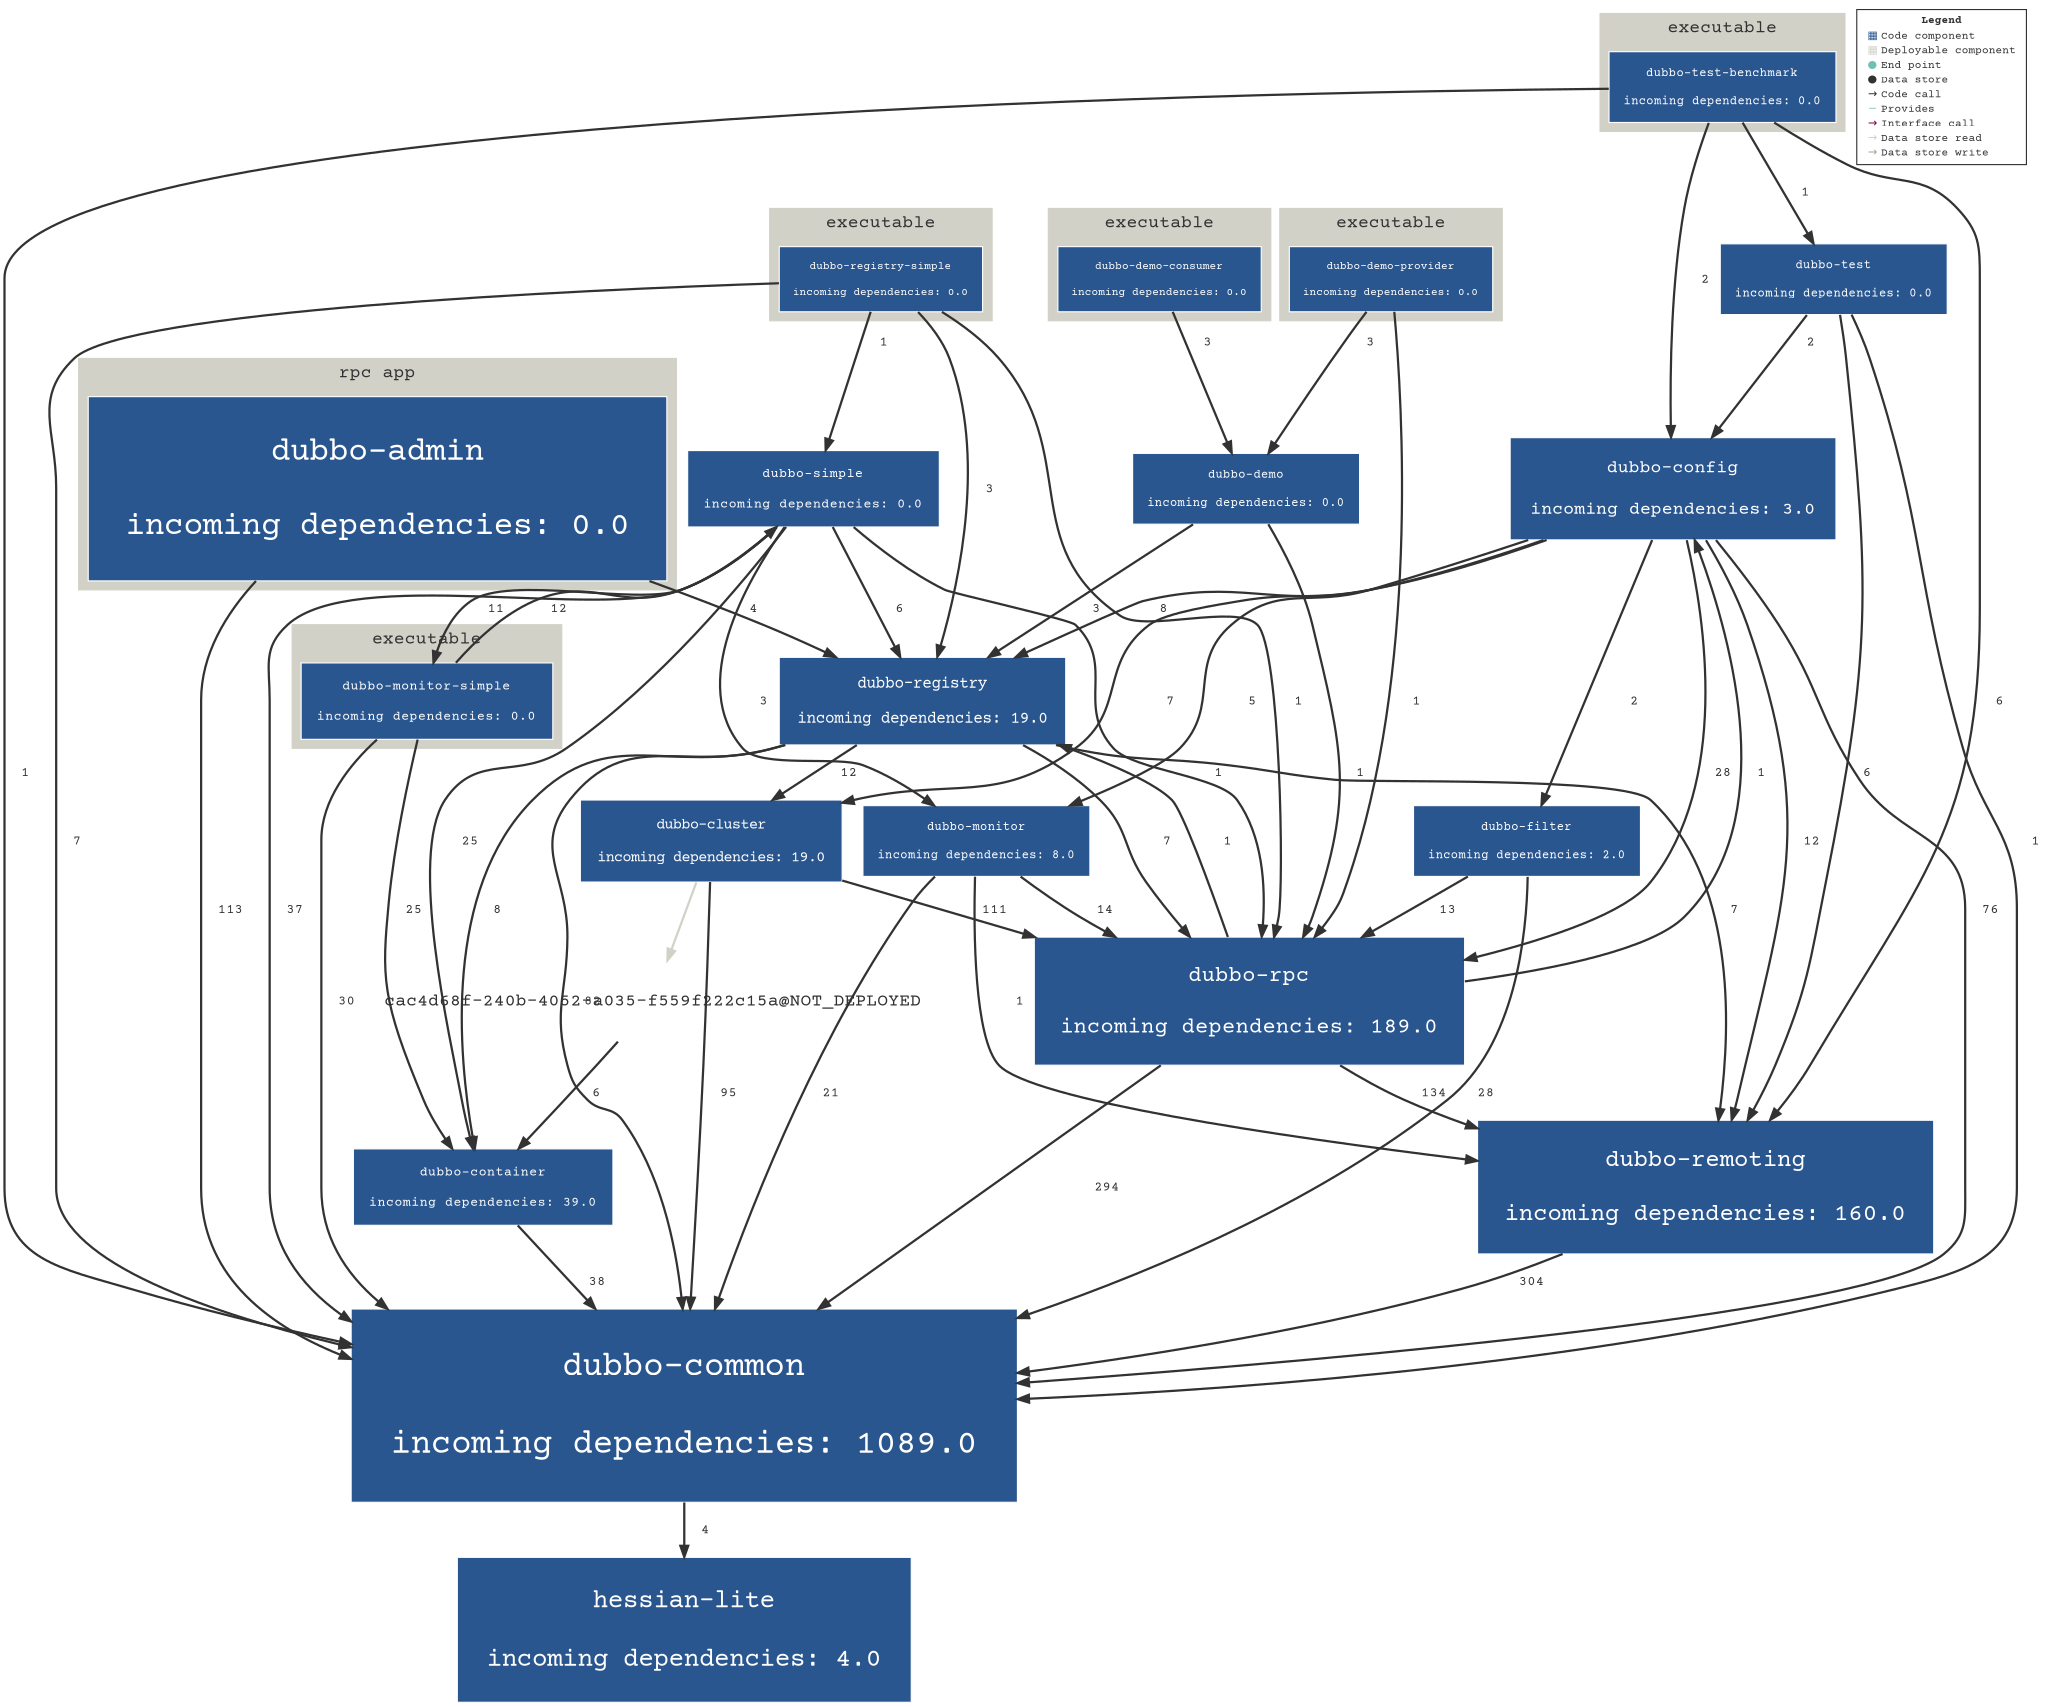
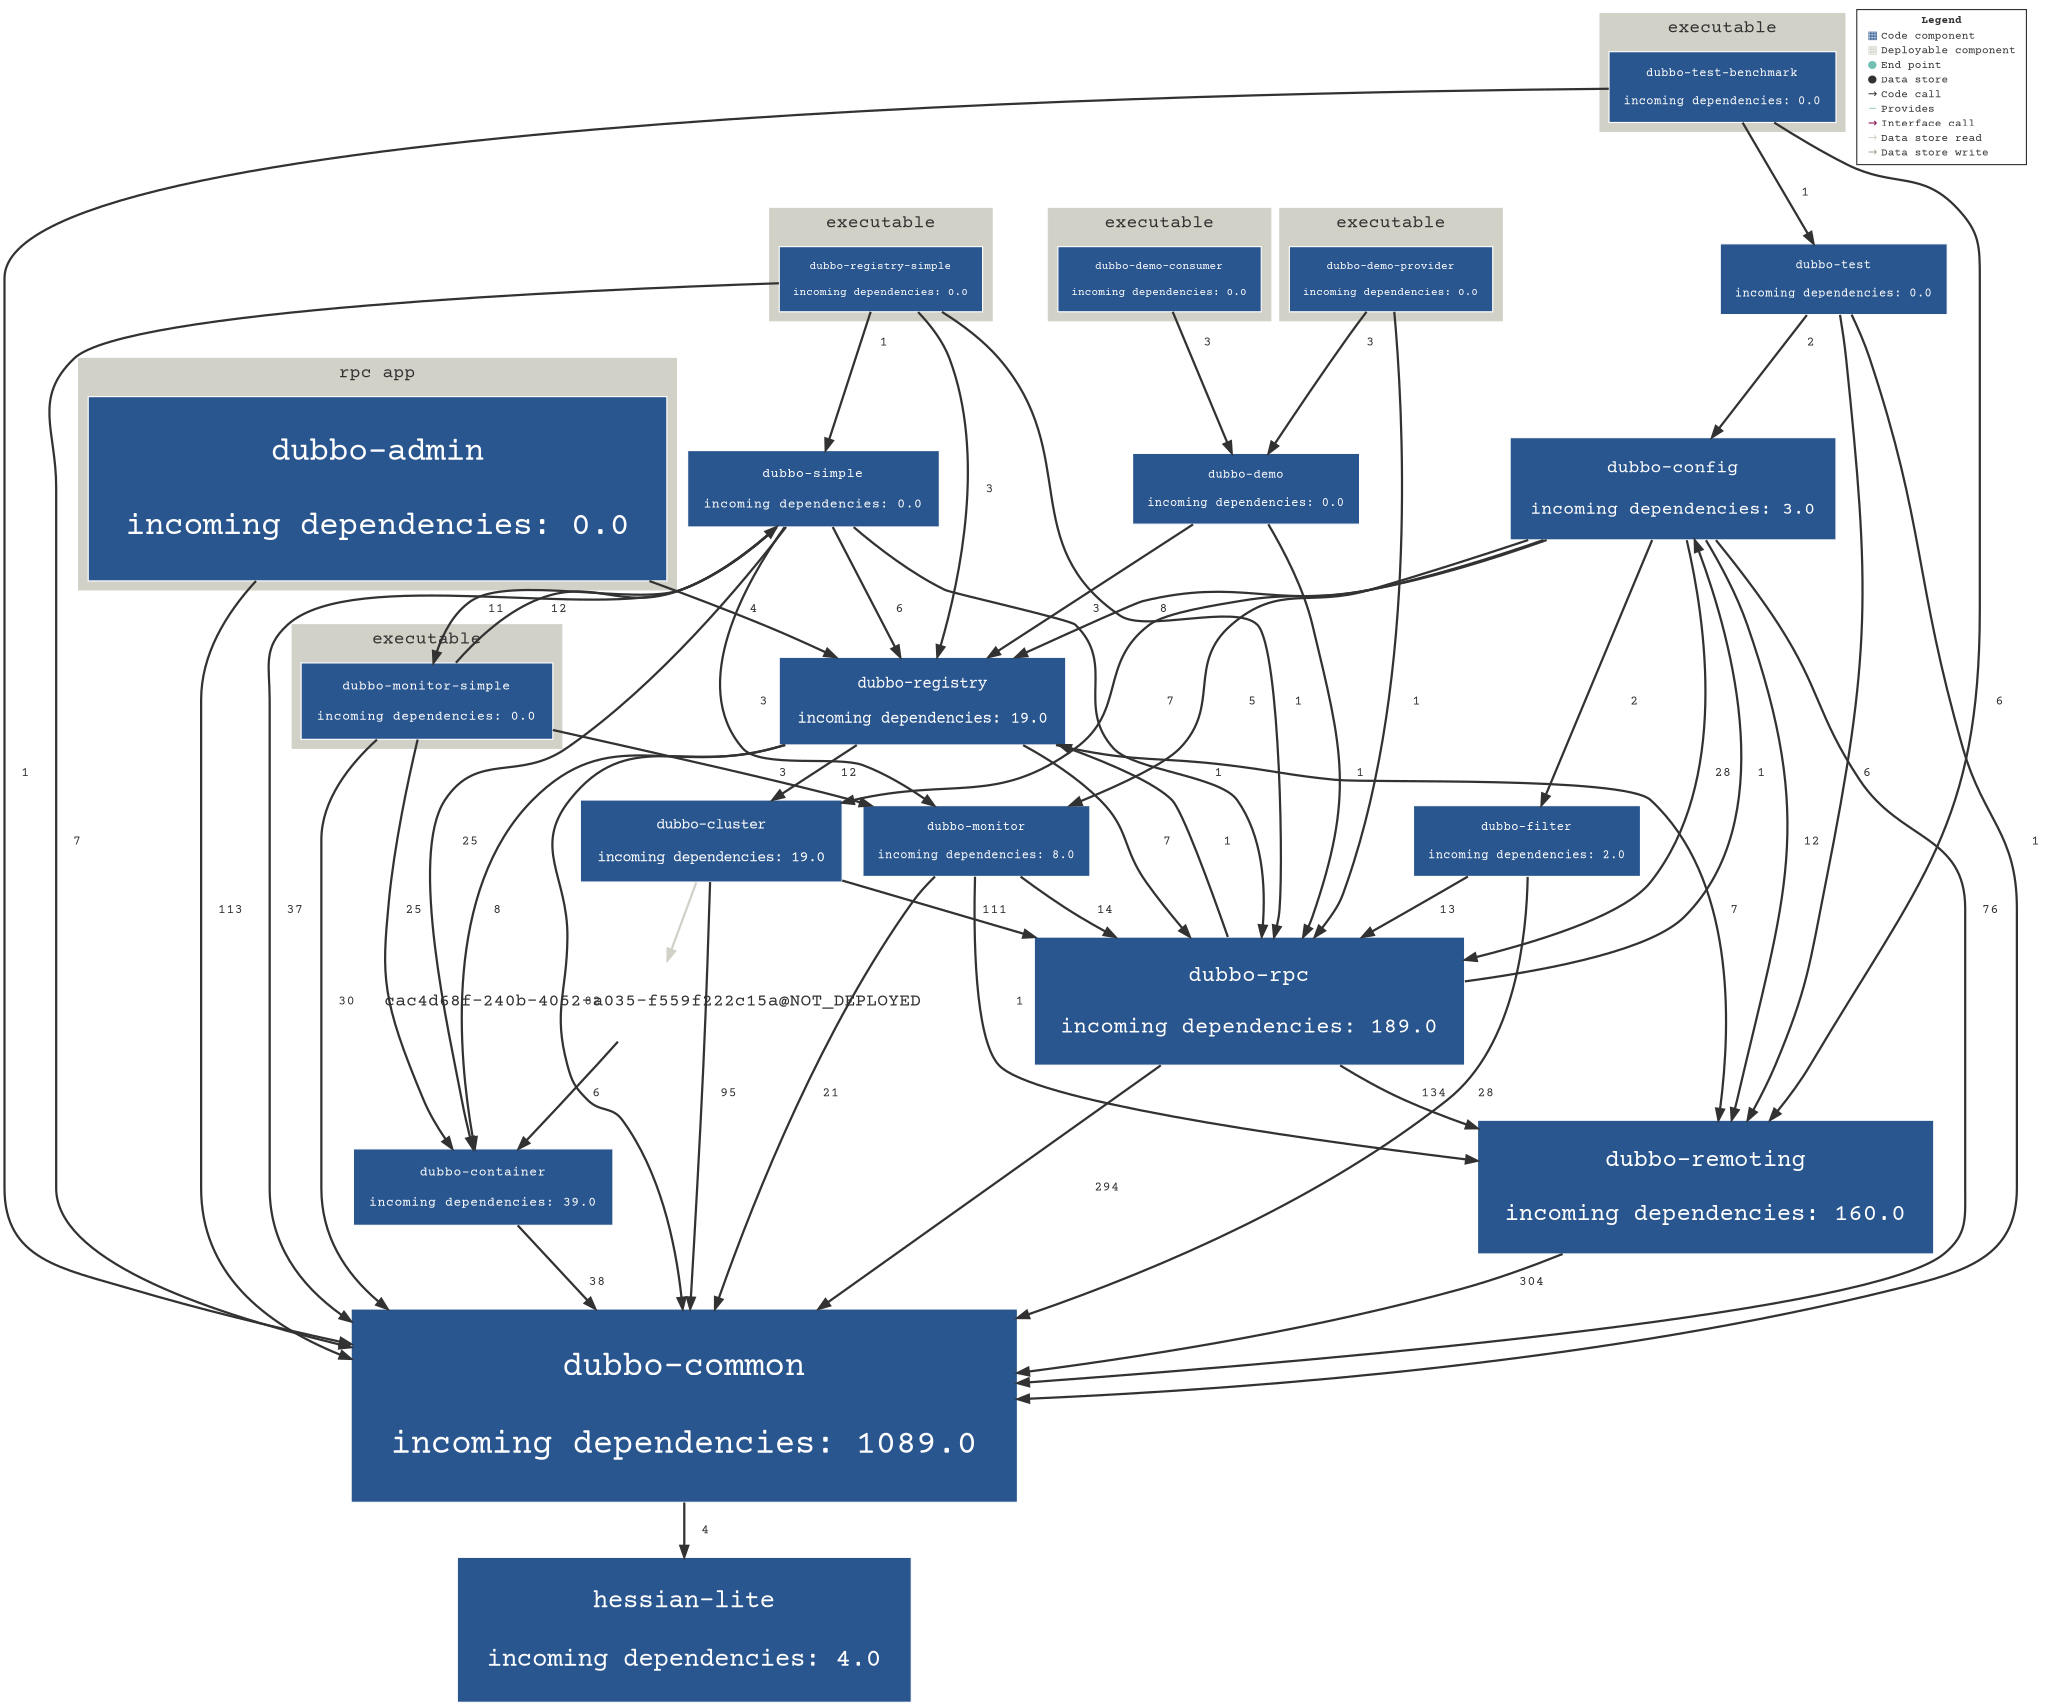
(1676, 272) -> none
none -> (707, 765)
